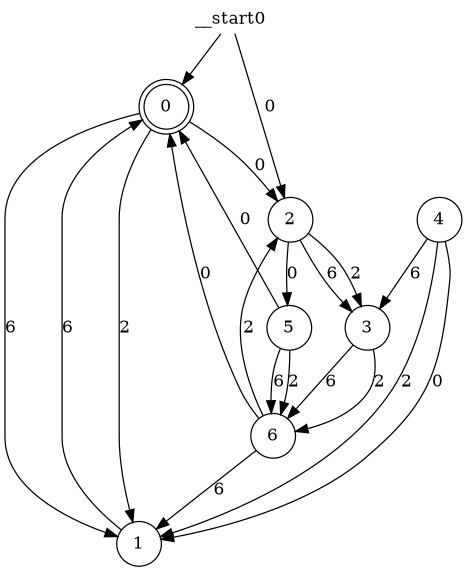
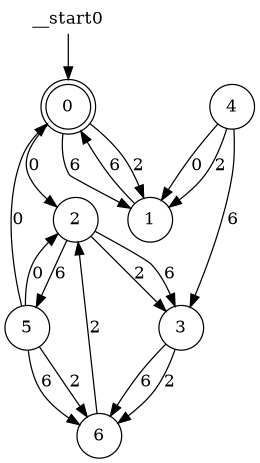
(258, 110) -> (30, 271)
(293, 274) -> (61, 274)
(202, 287) -> none
(211, 486) -> none
